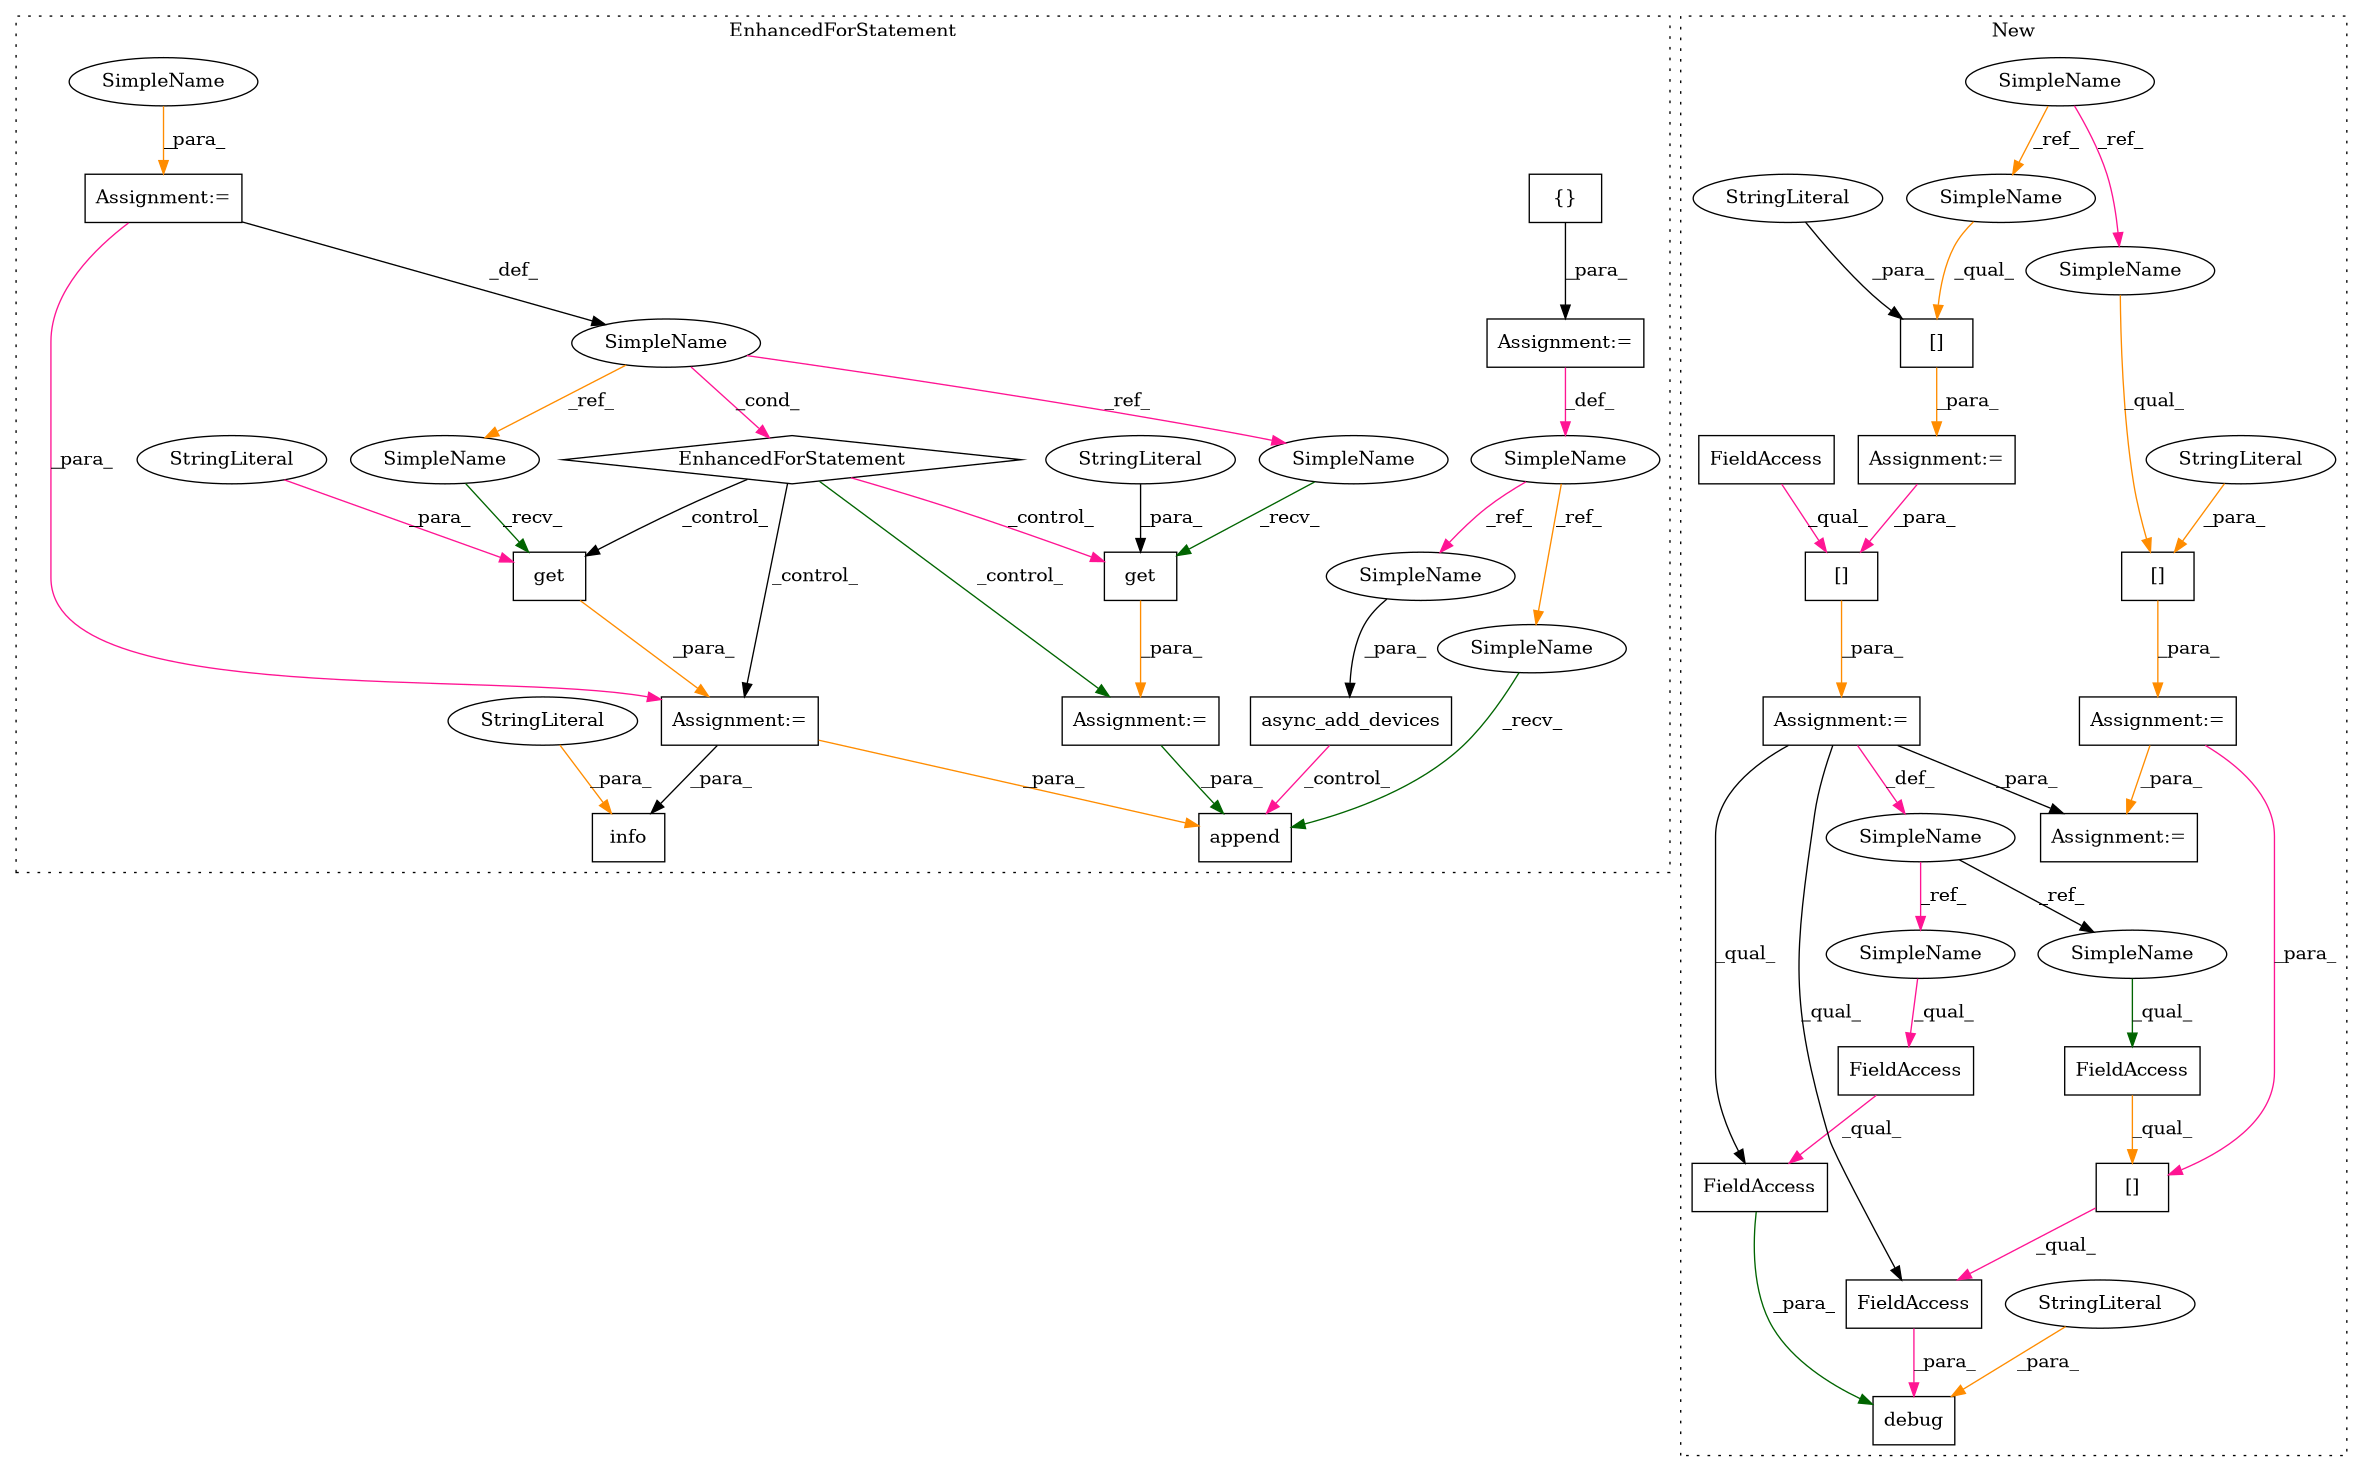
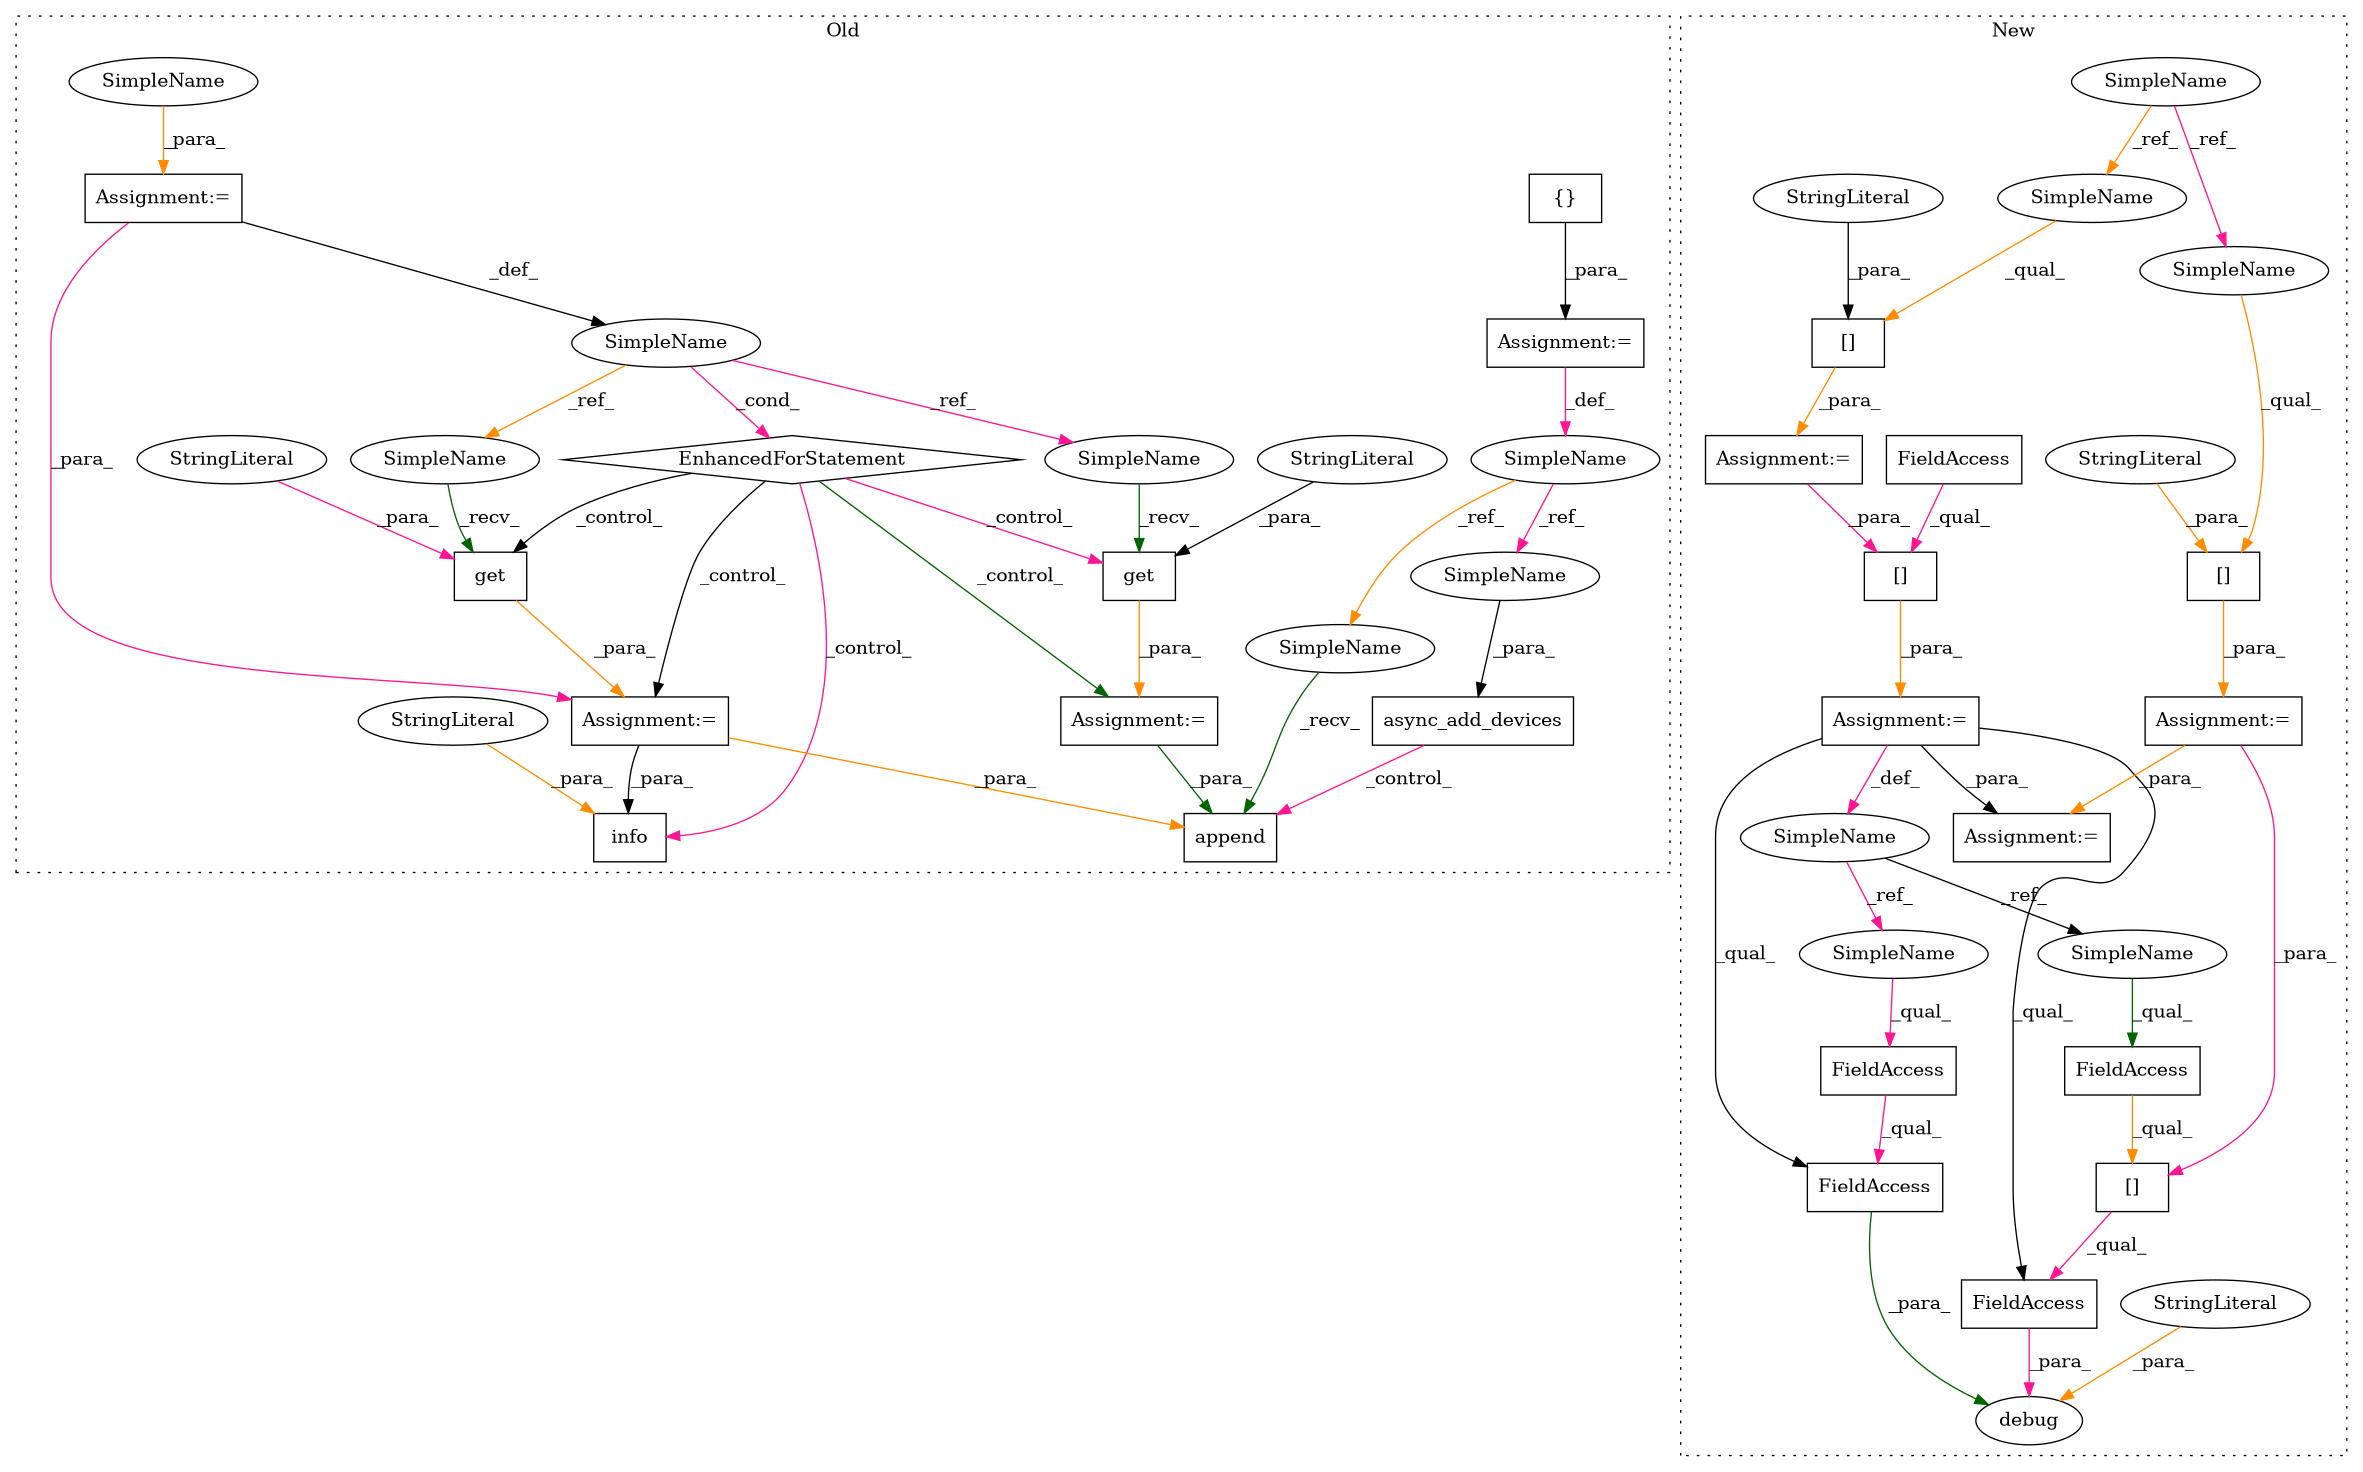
(843, 31) -> (843, 31)
none -> (822, 698)
(1914, 1421) -> (2029, 1421)
